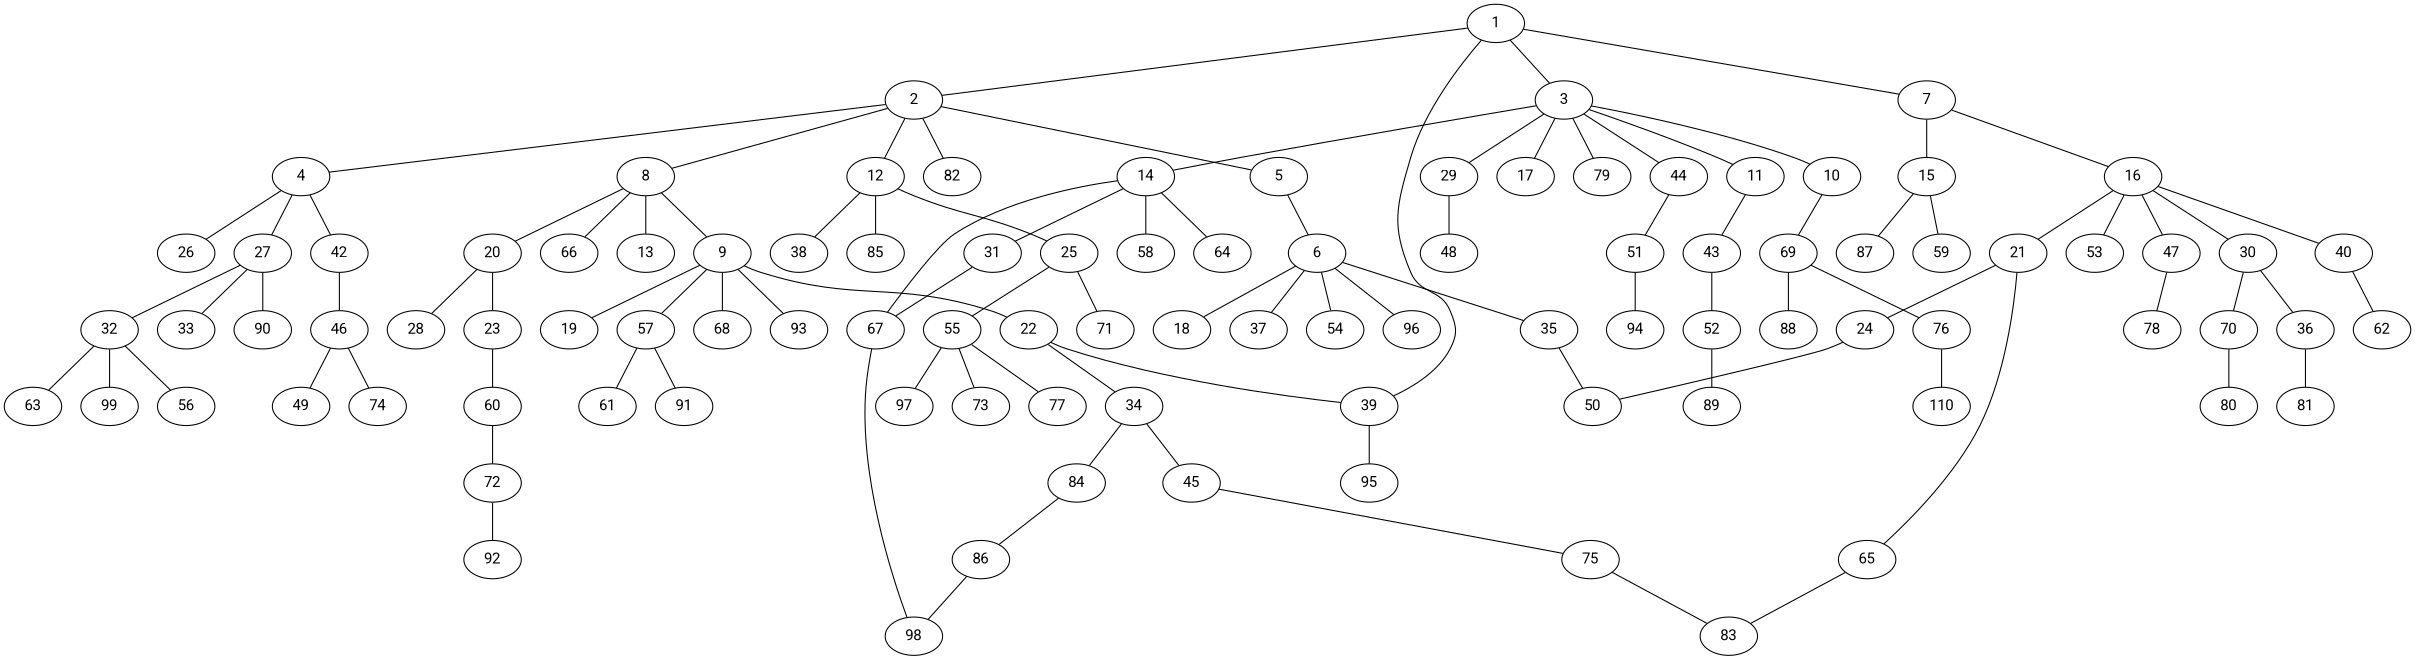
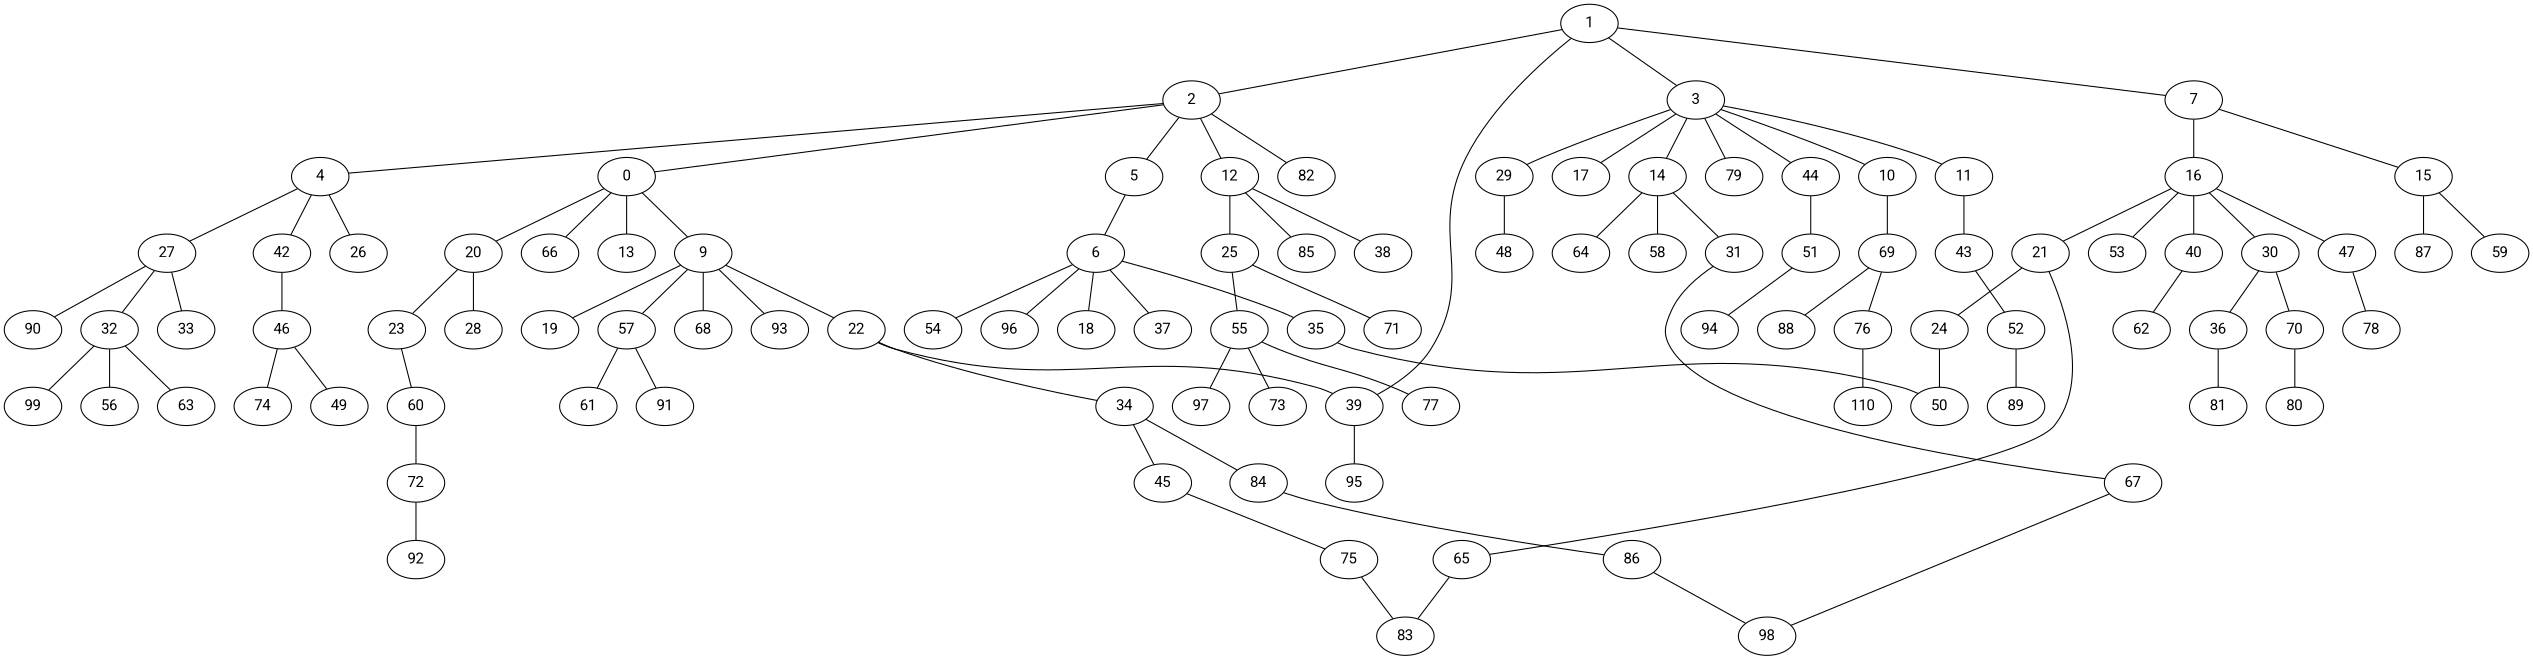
(646, 177) -> (627, 177)
(998, 212) -> none
